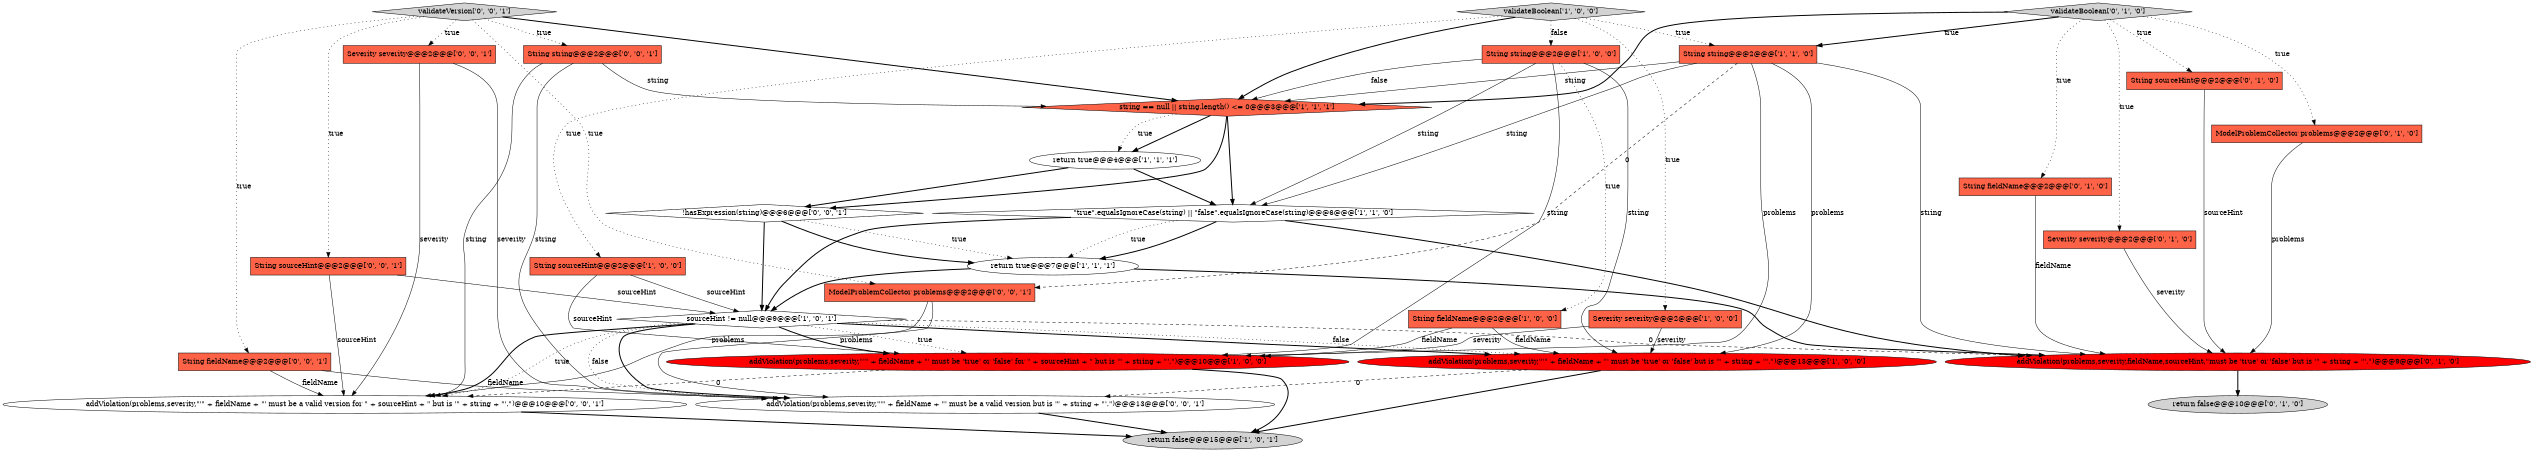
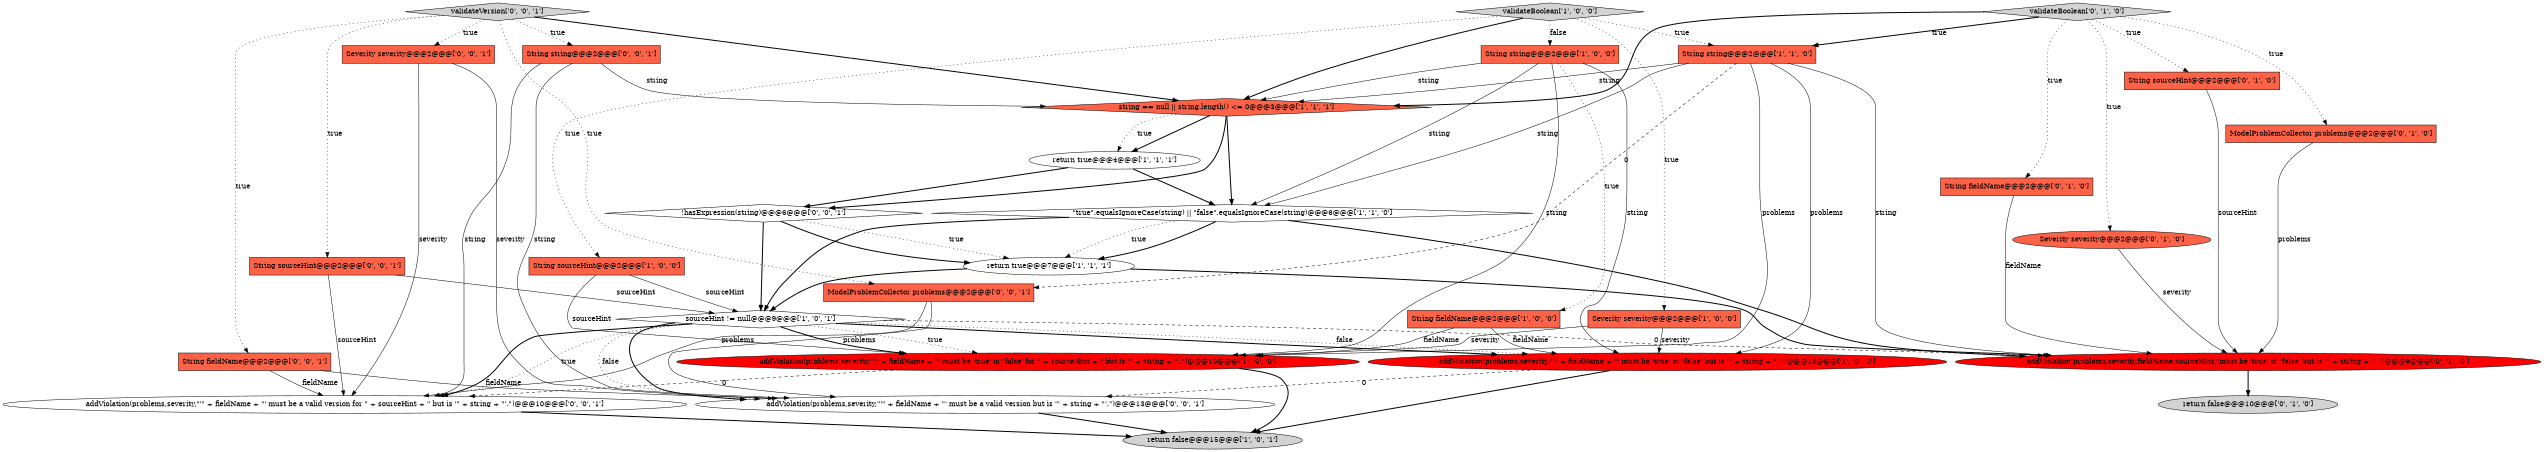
(1379, 81) -> (1429, 81)
(2120, 240) -> (2112, 240)
